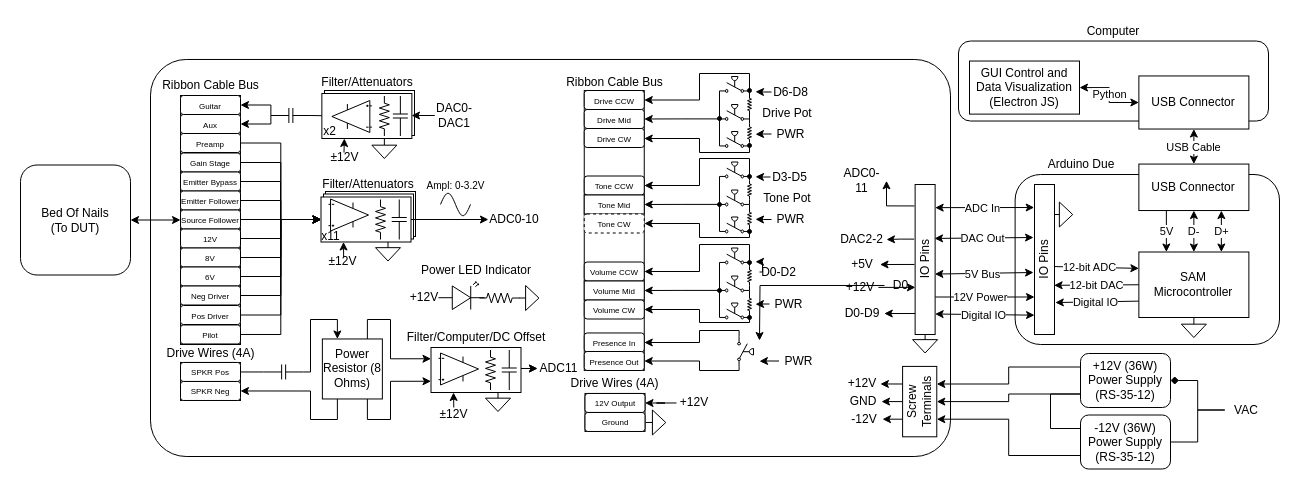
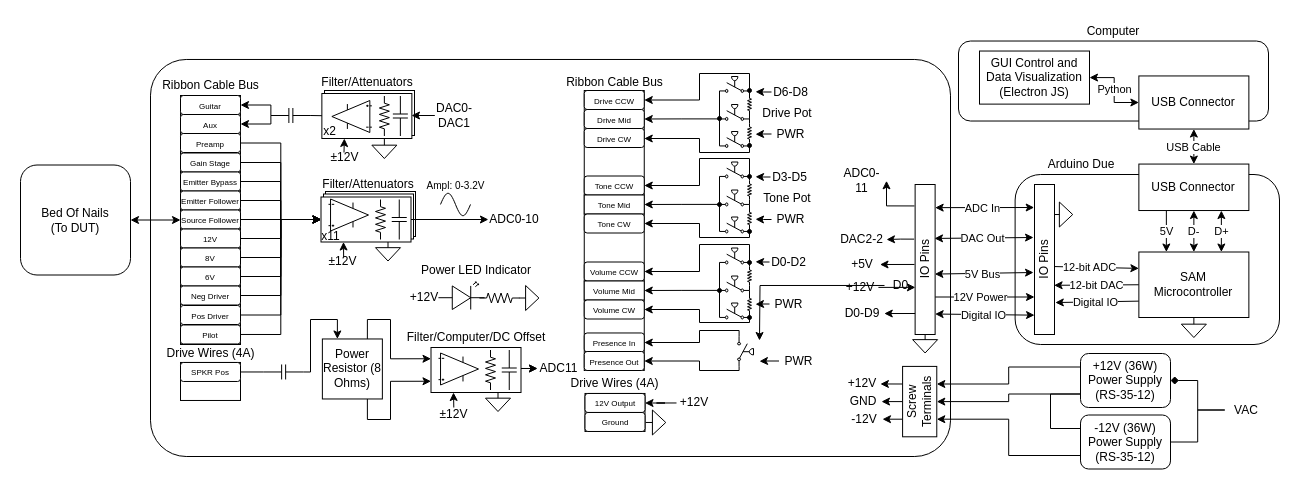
(1025, 88) -> (1035, 78)
(614, 224) -> (614, 224)
(779, 272) -> (789, 262)
(211, 391) -> none
(311, 397) -> none
